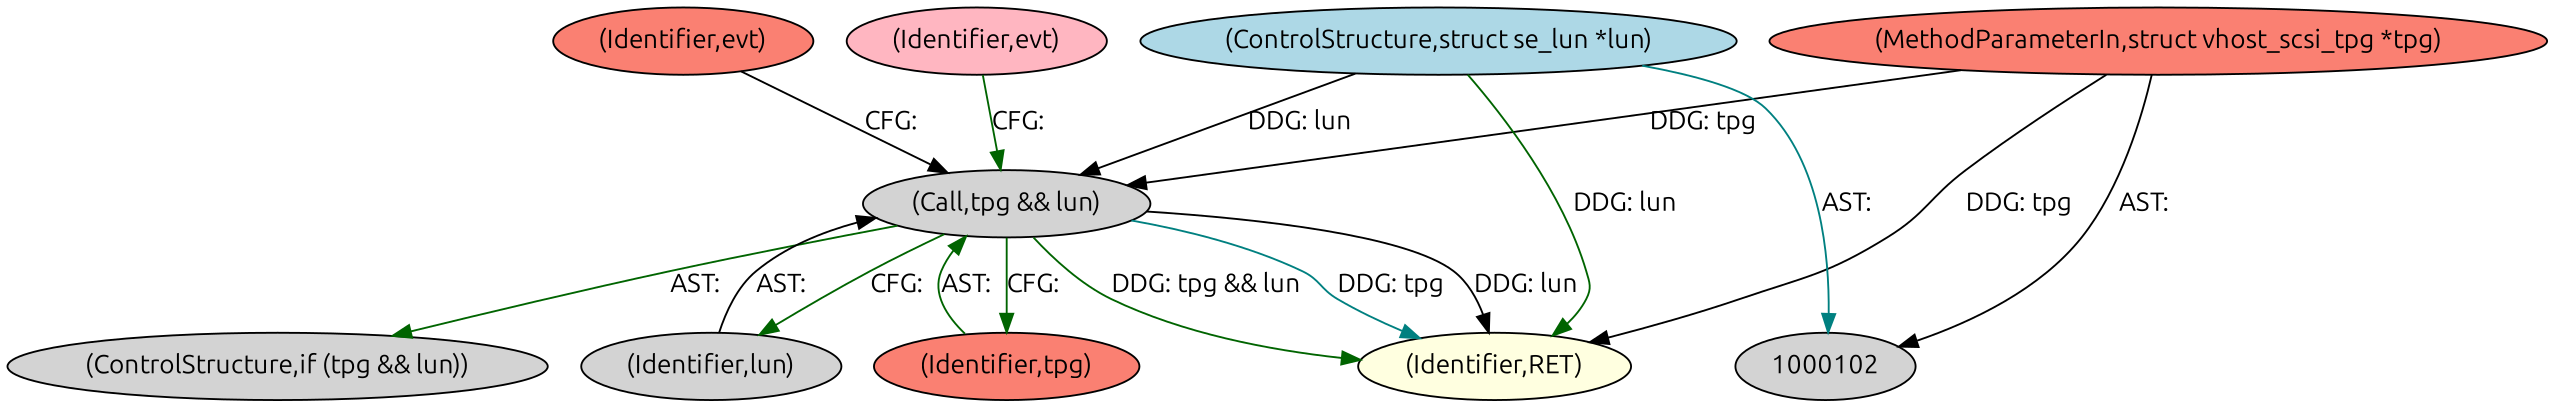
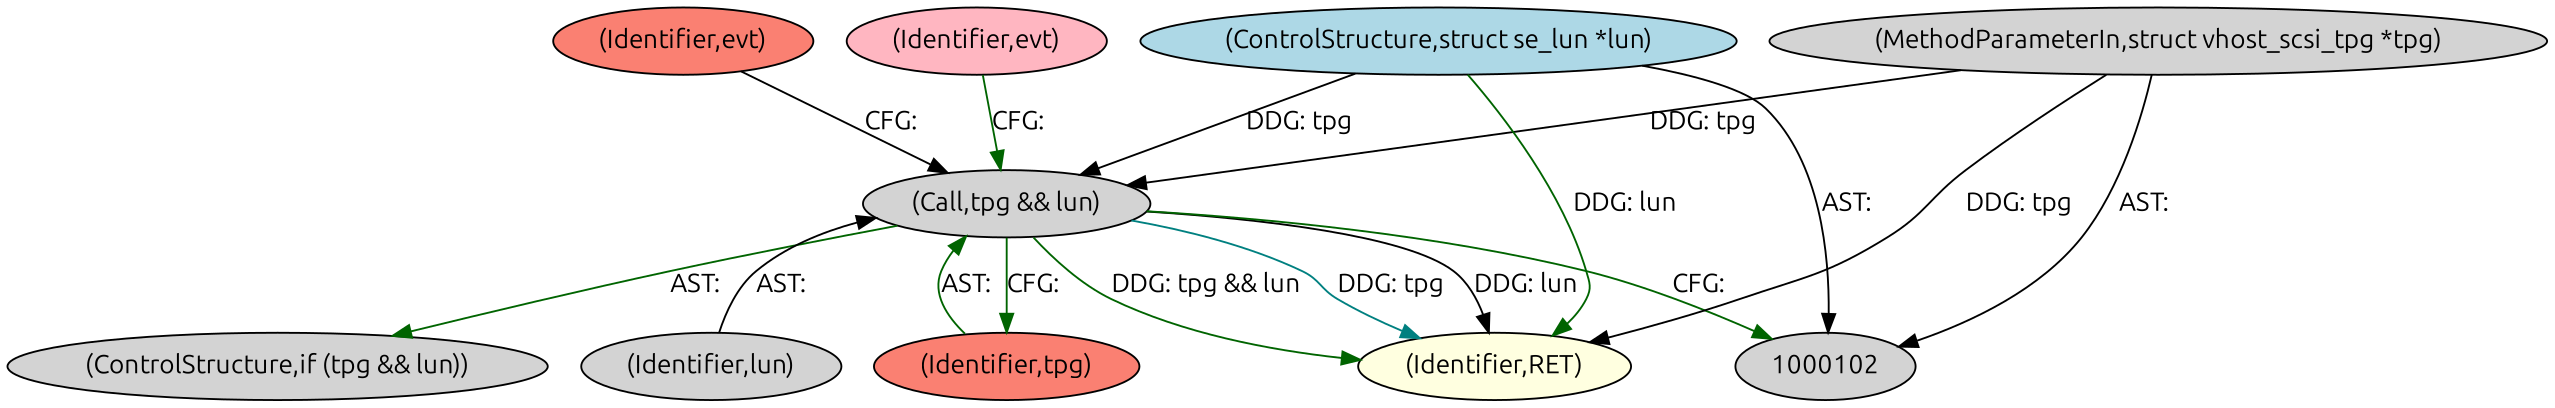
(2158, 41) -> (2158, 41)
(1300, 122) -> (1300, 122)
(1792, 144) -> (1792, 144)
(859, 277) -> (1456, 245)
